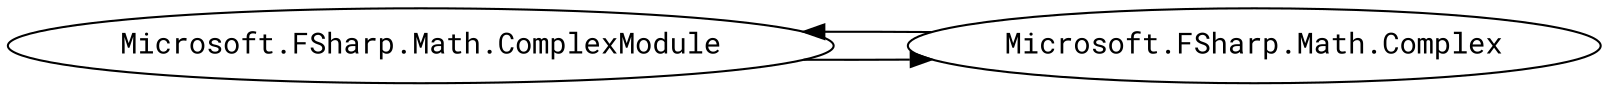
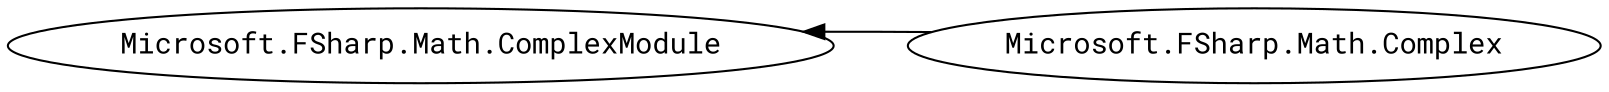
(857, 60) -> none
